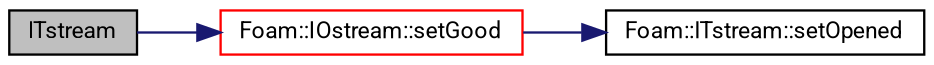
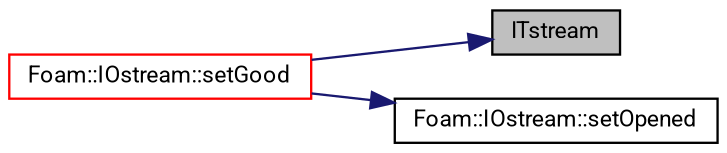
(167, 33) -> (390, 51)
(765, 33) -> (556, 121)
